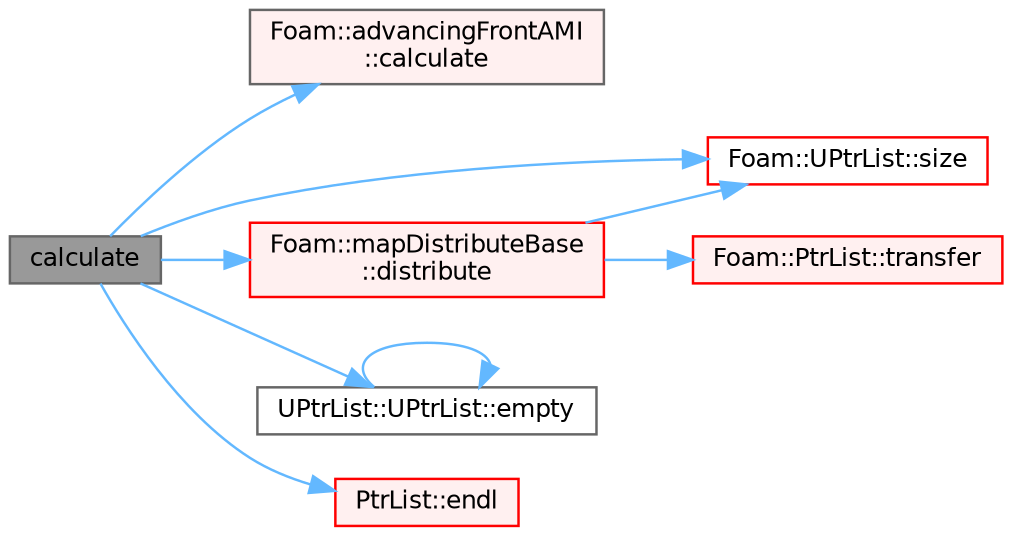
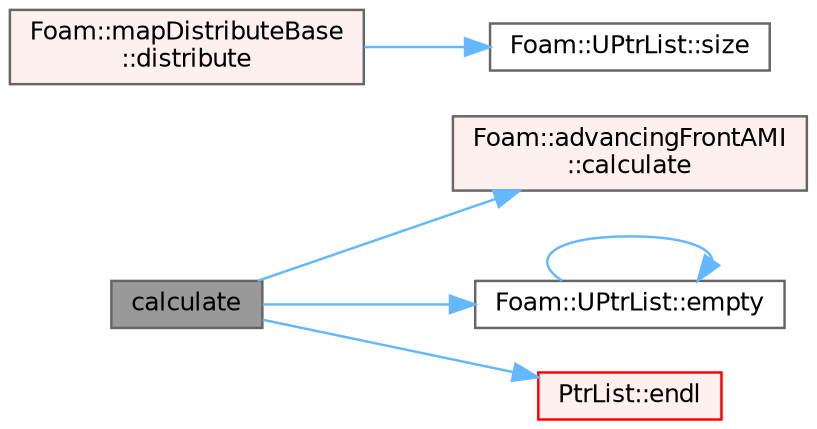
(848, 161) -> (630, 47)
(408, 176) -> none
(192, 260) -> none
(427, 260) -> (187, 47)
(848, 260) -> none
(427, 411) -> (630, 304)
